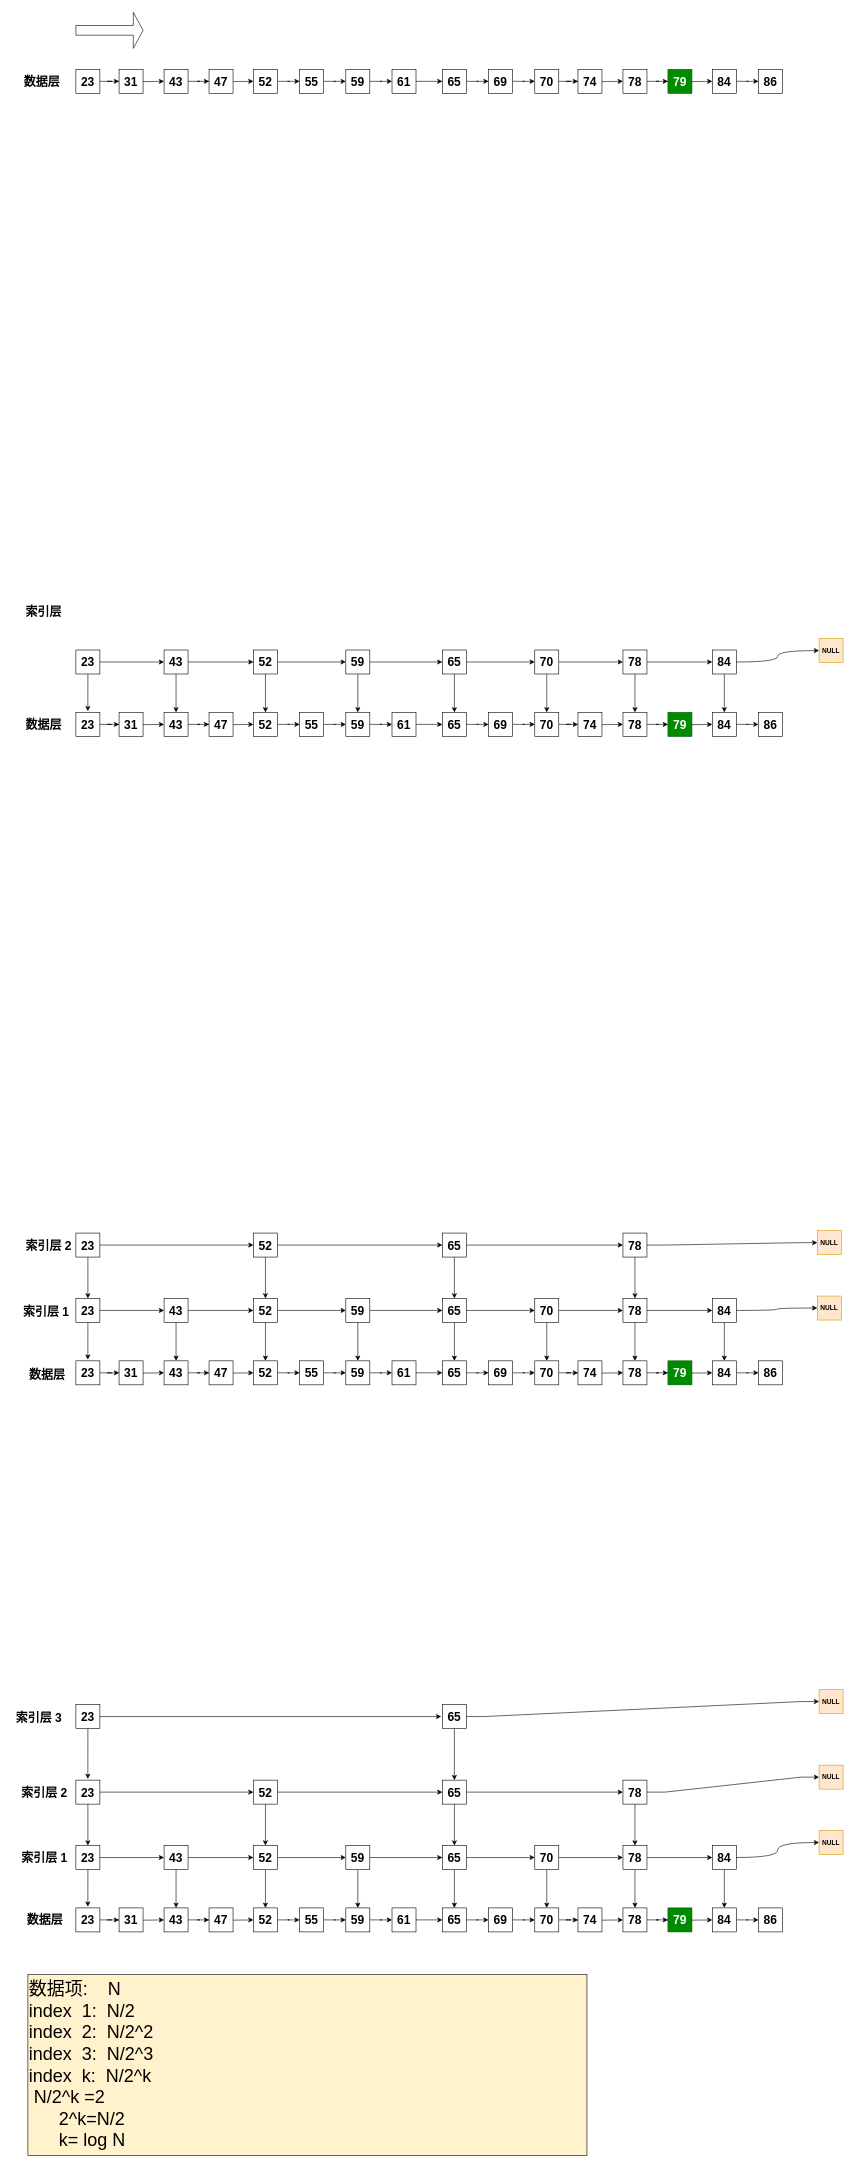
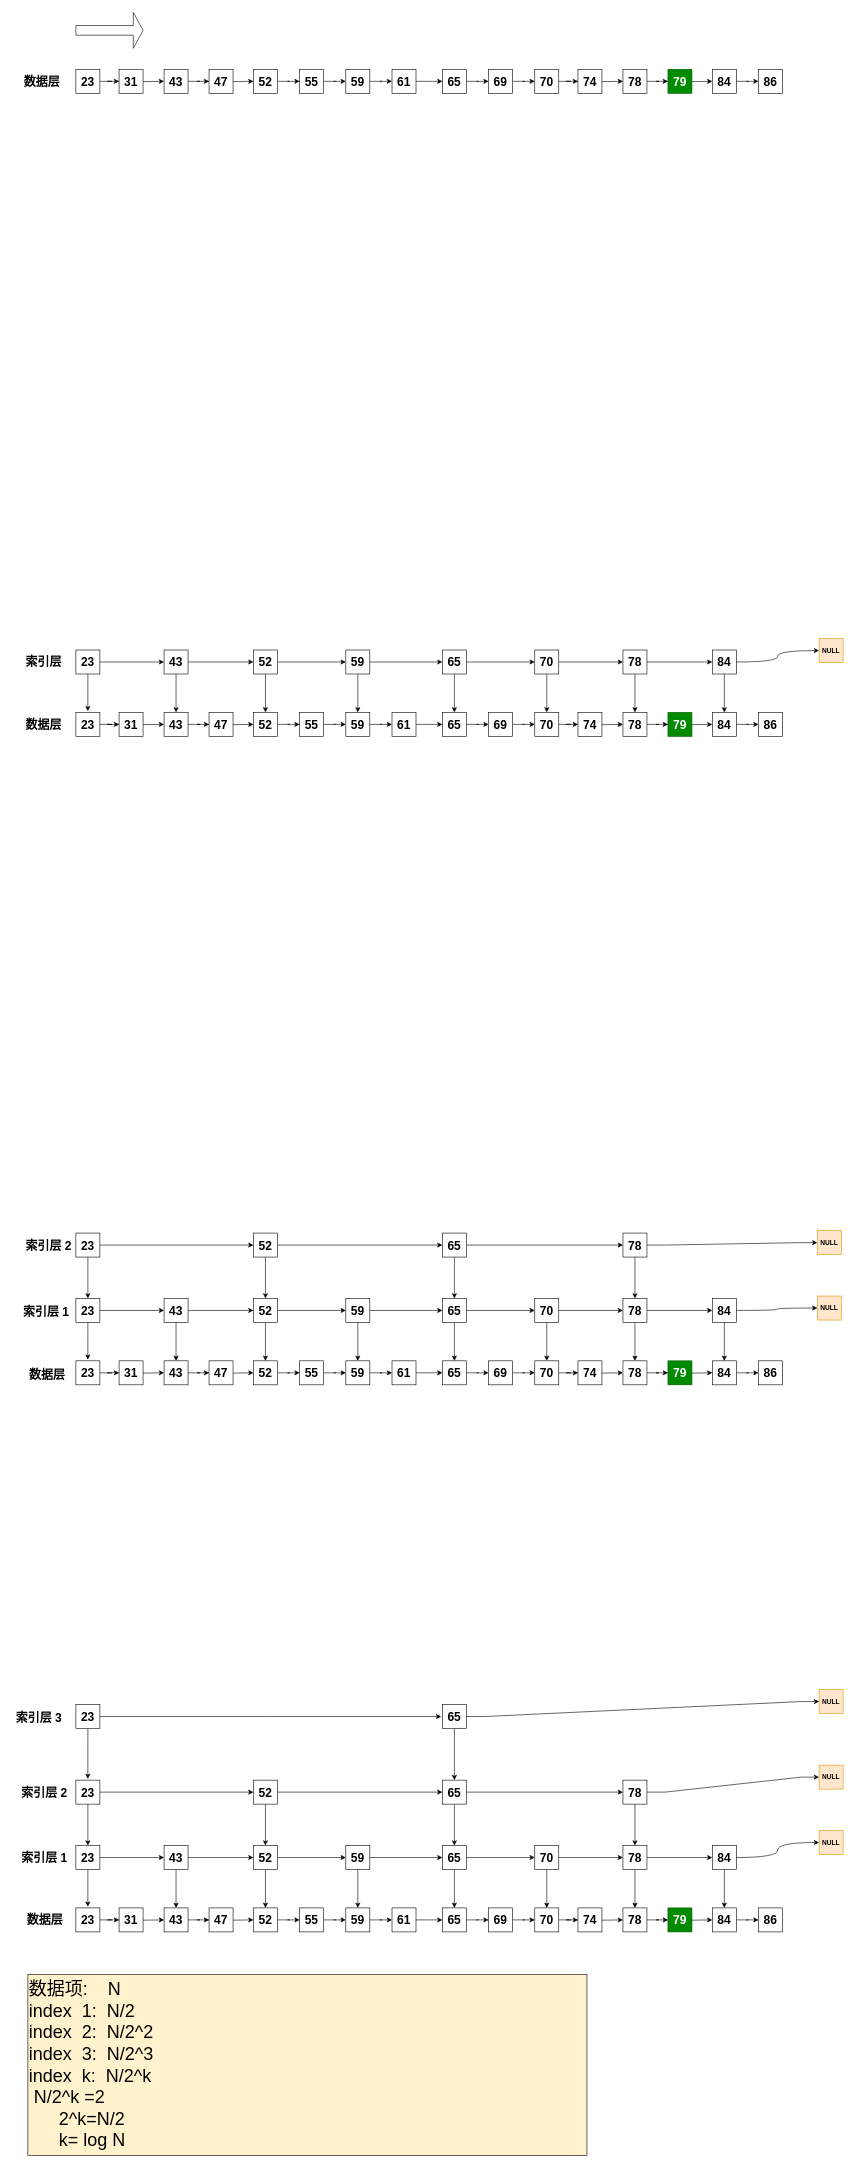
(44, 611) -> (44, 662)
